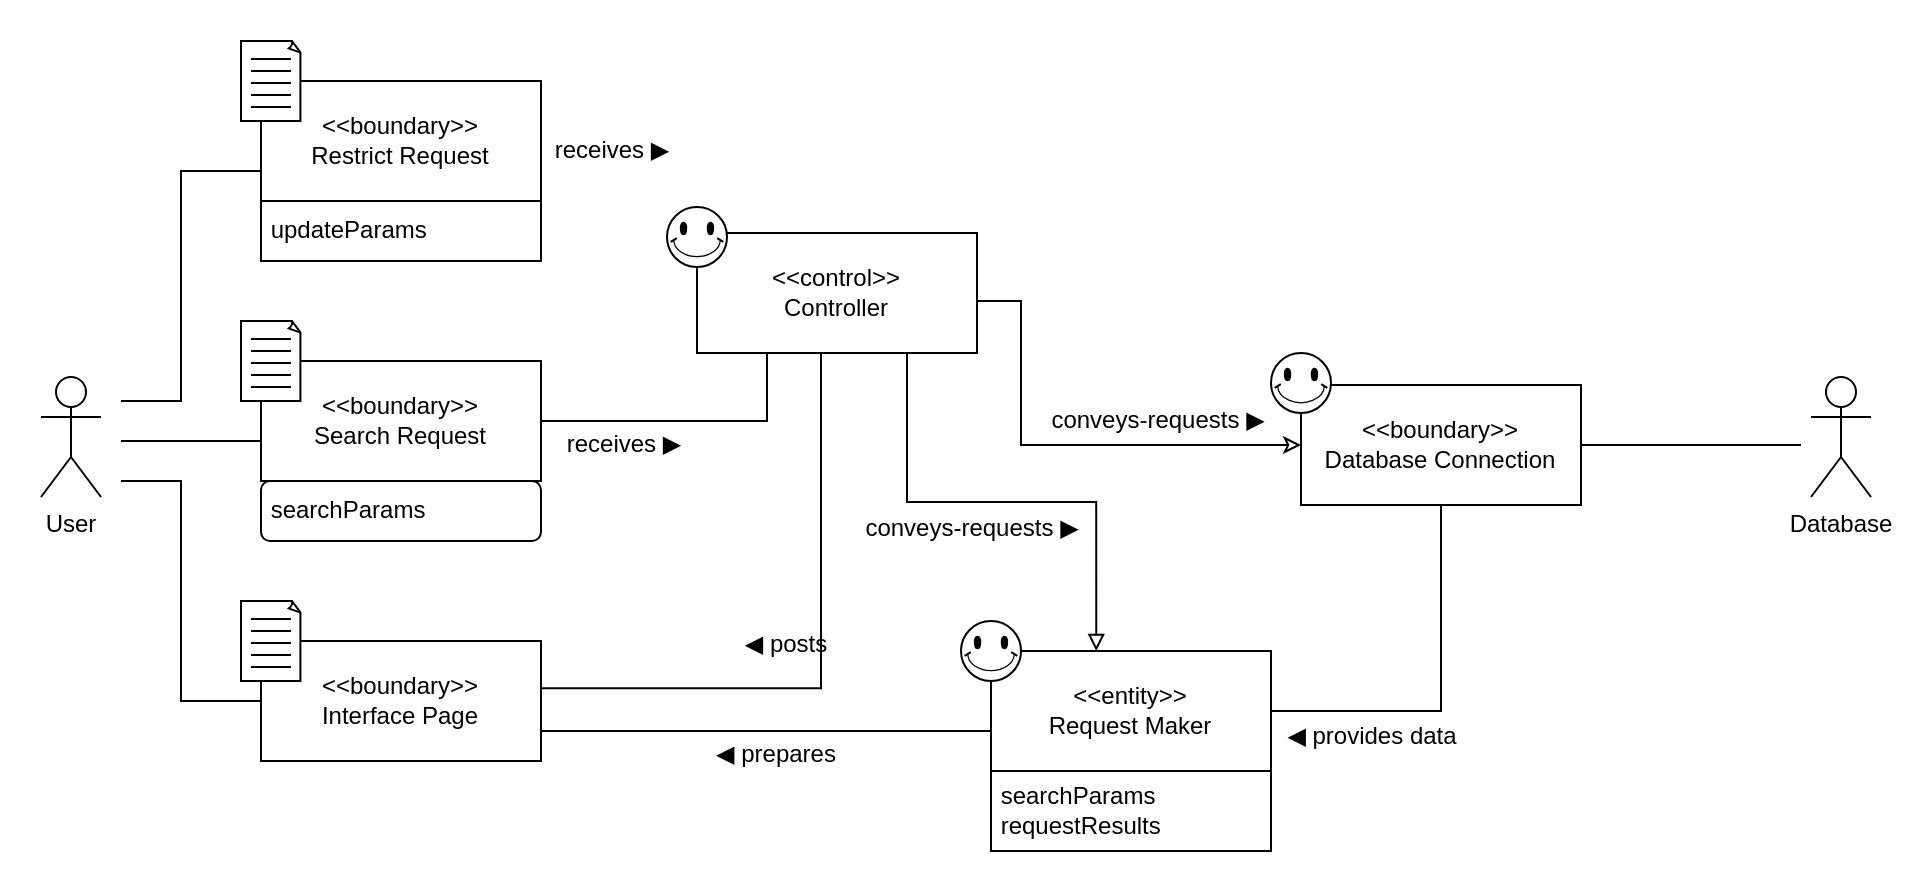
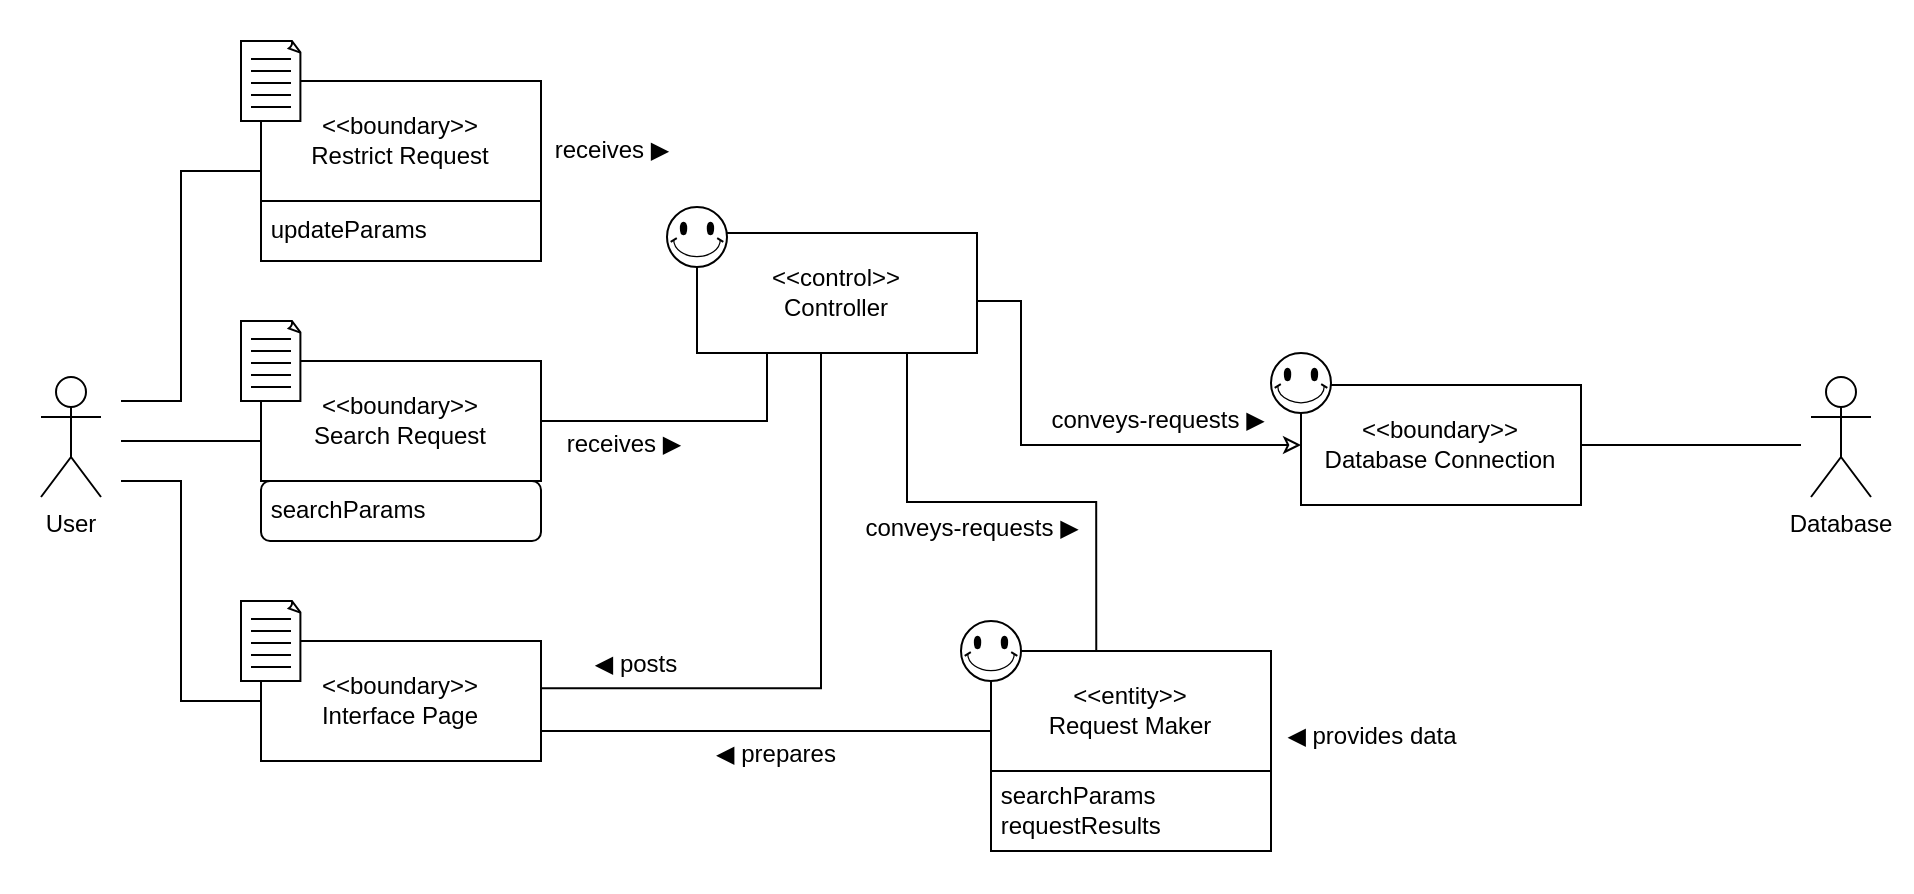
(1096, 633) -> (1096, 640)
(787, 645) -> (637, 665)
(1441, 693) -> none
